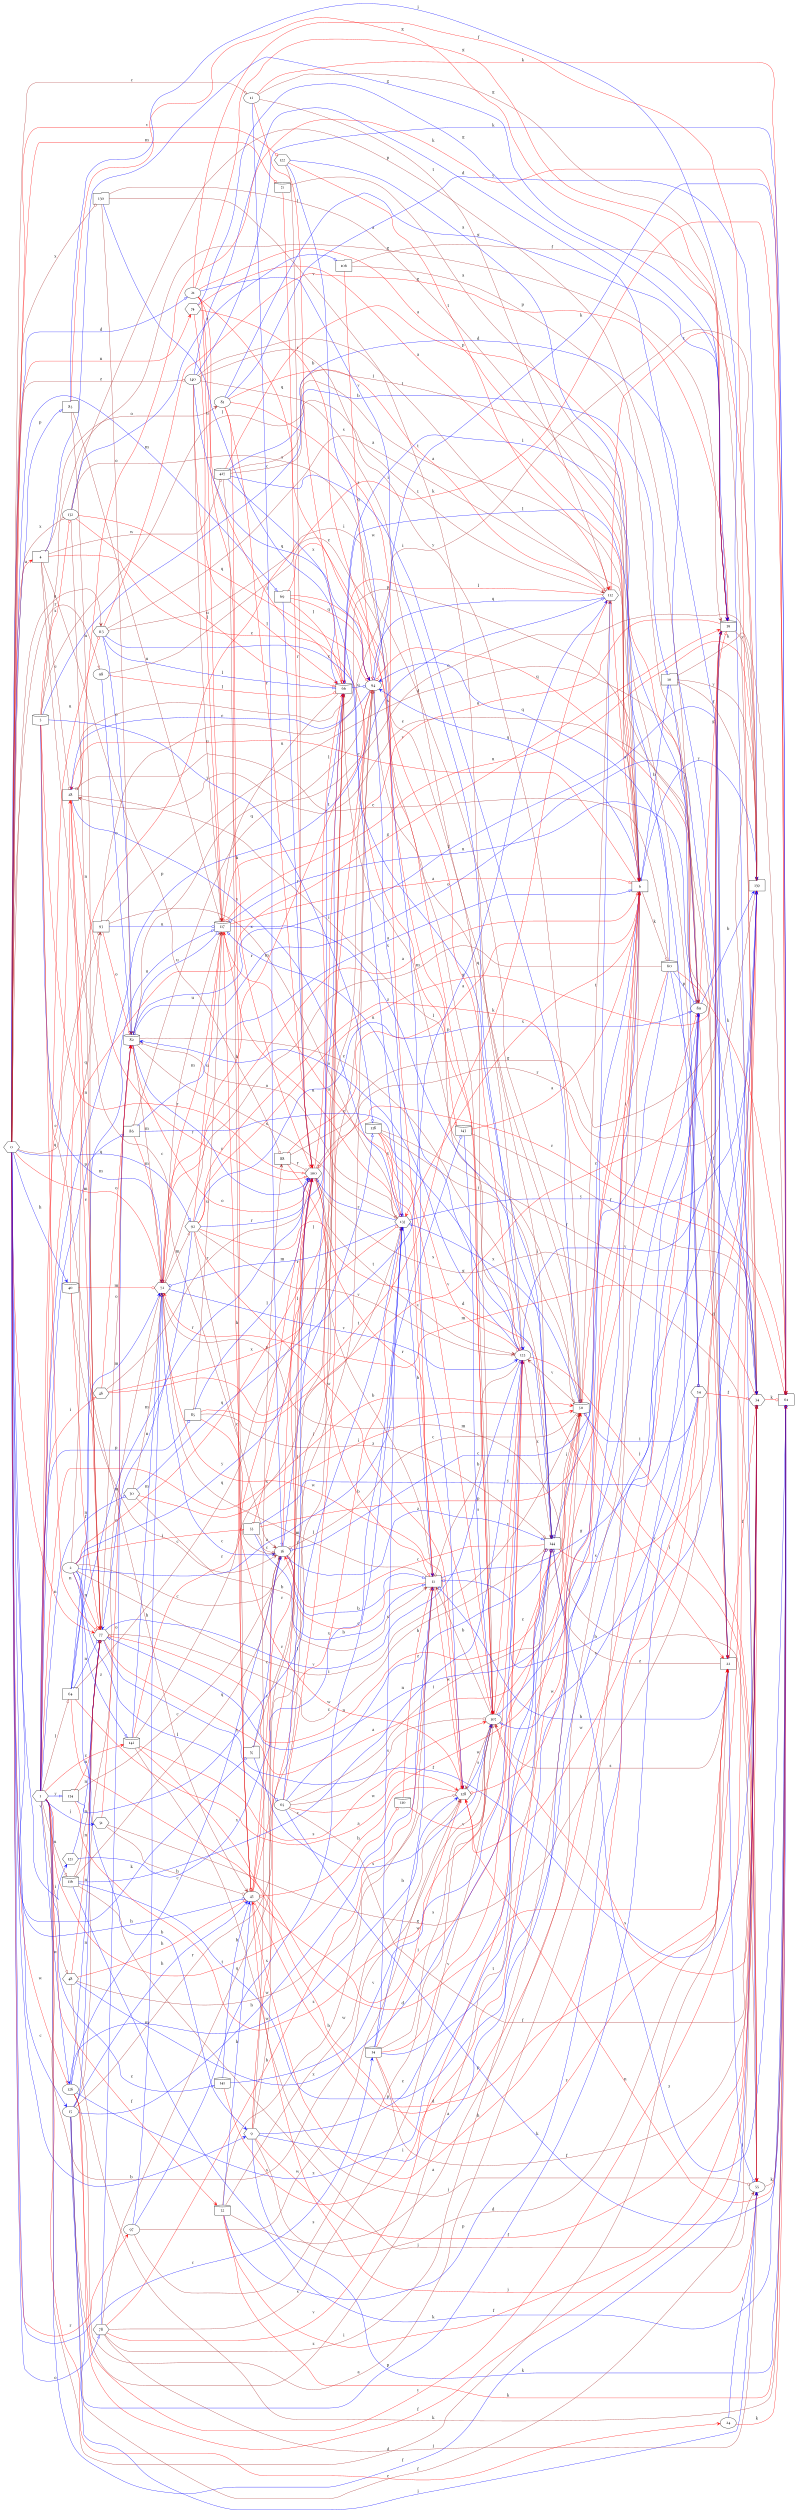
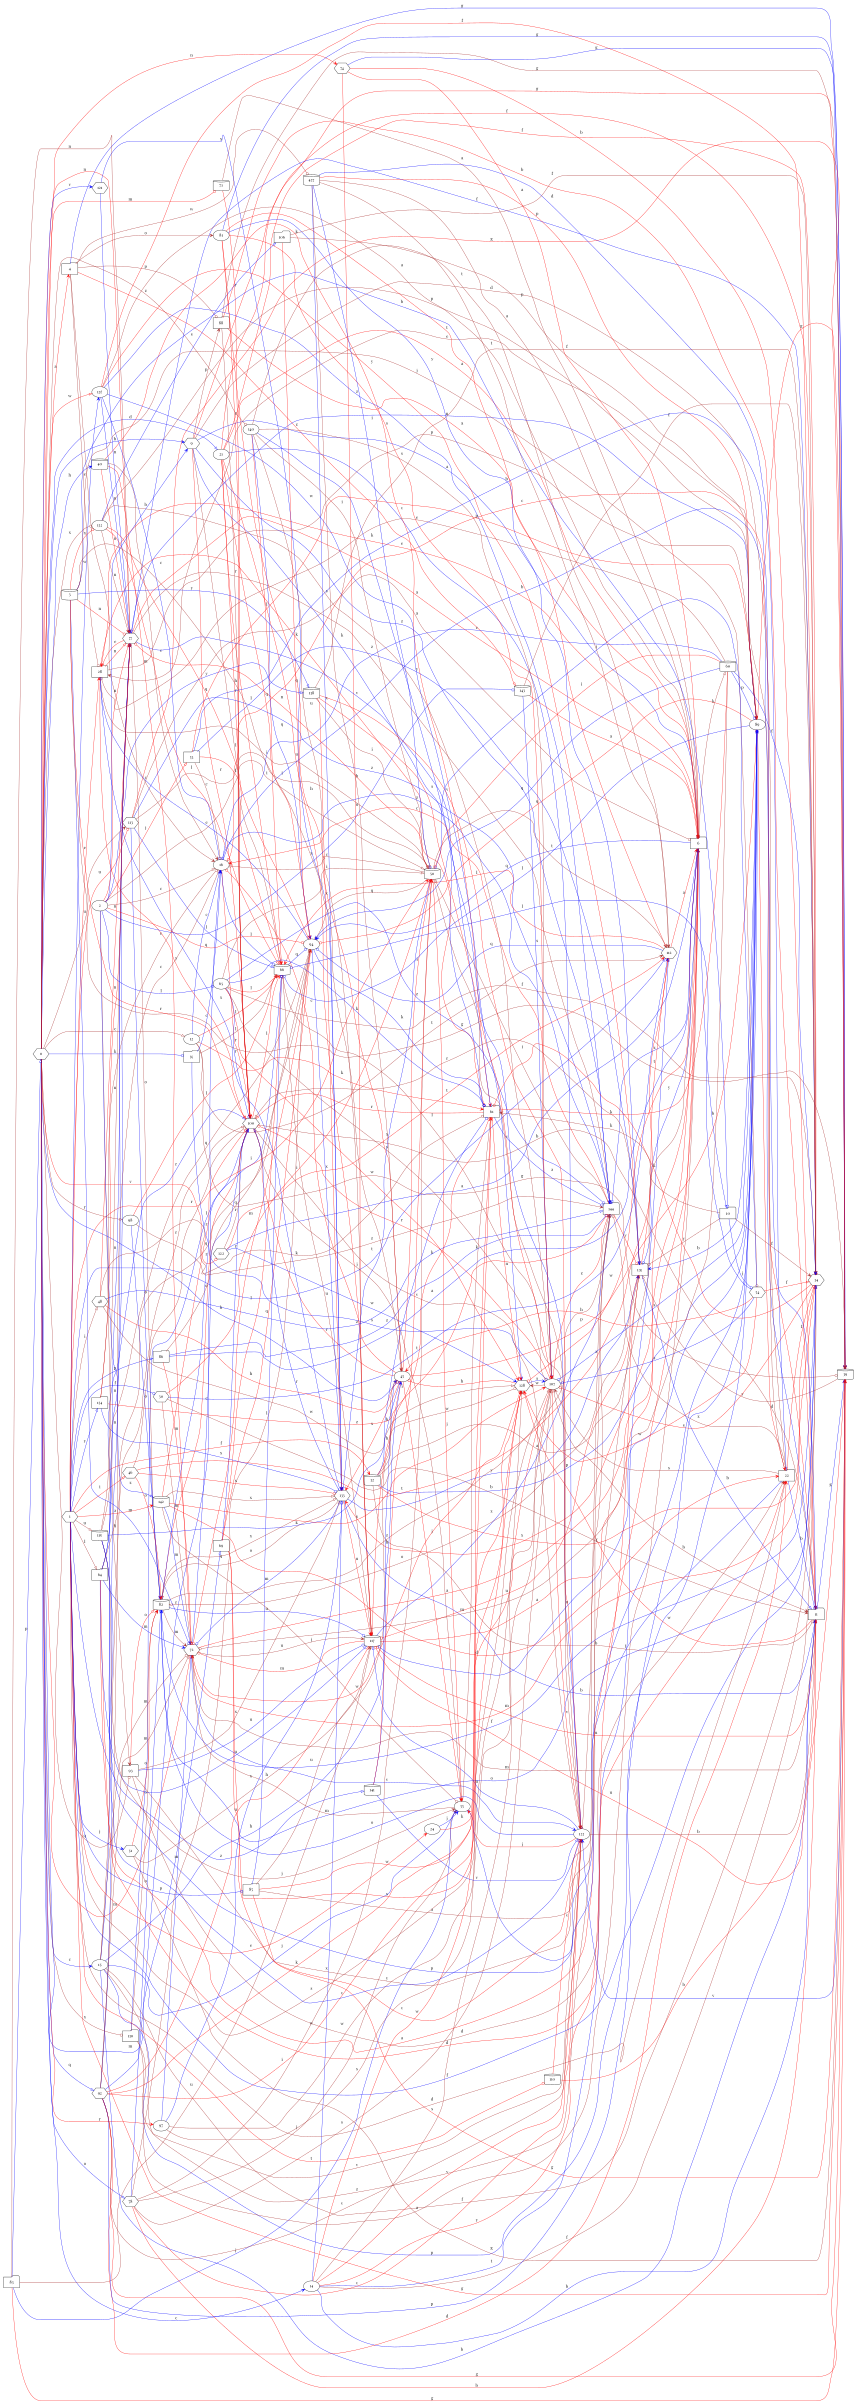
(700, 631) -> none
(15, 772) -> (26, 1670)
(176, 1261) -> (114, 1885)
(373, 2052) -> (311, 2286)
